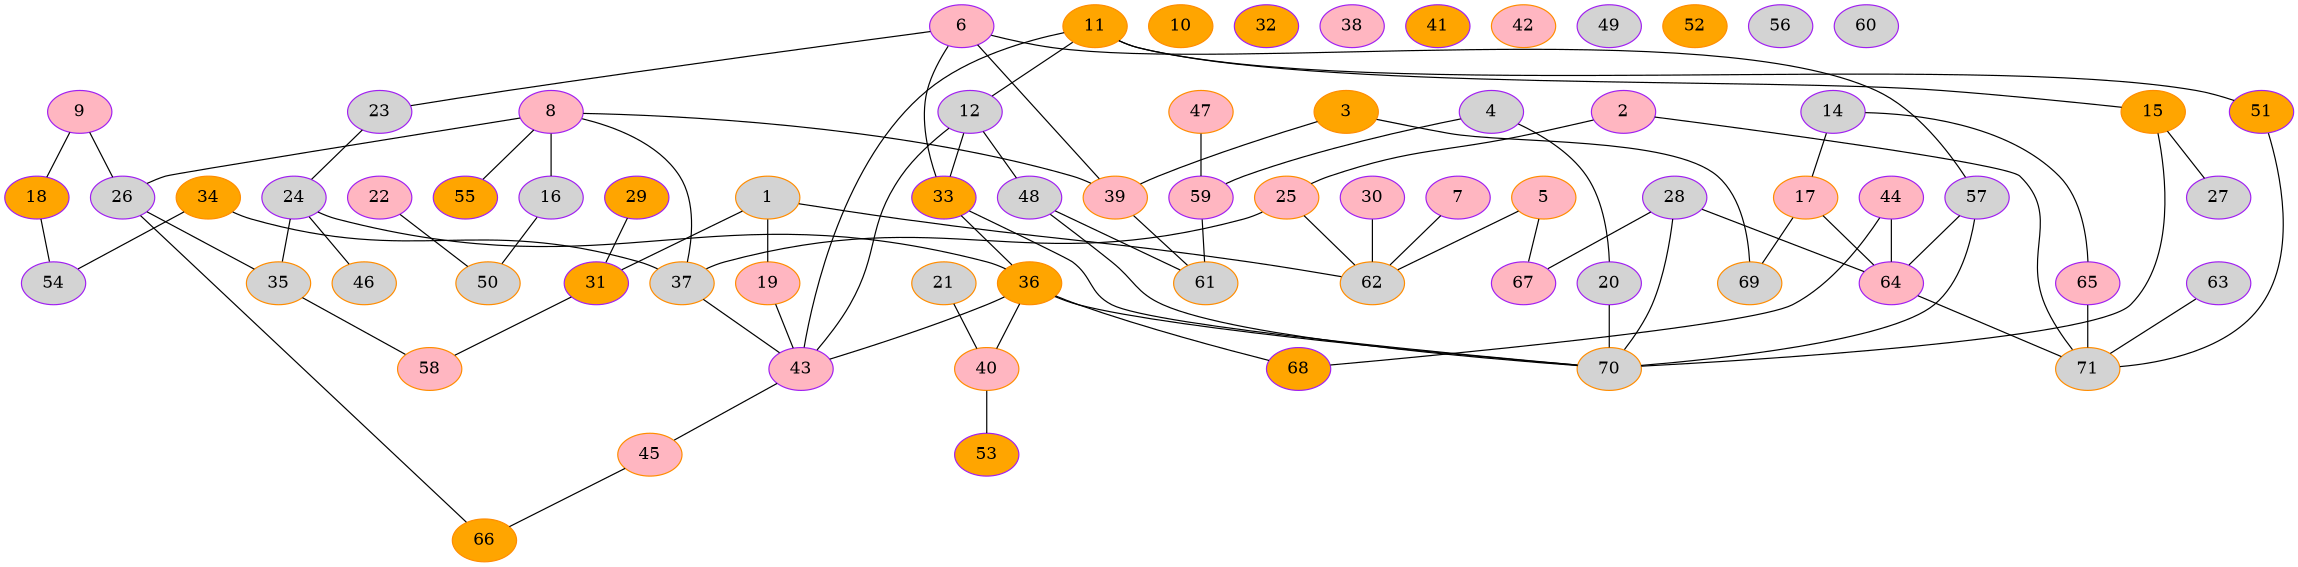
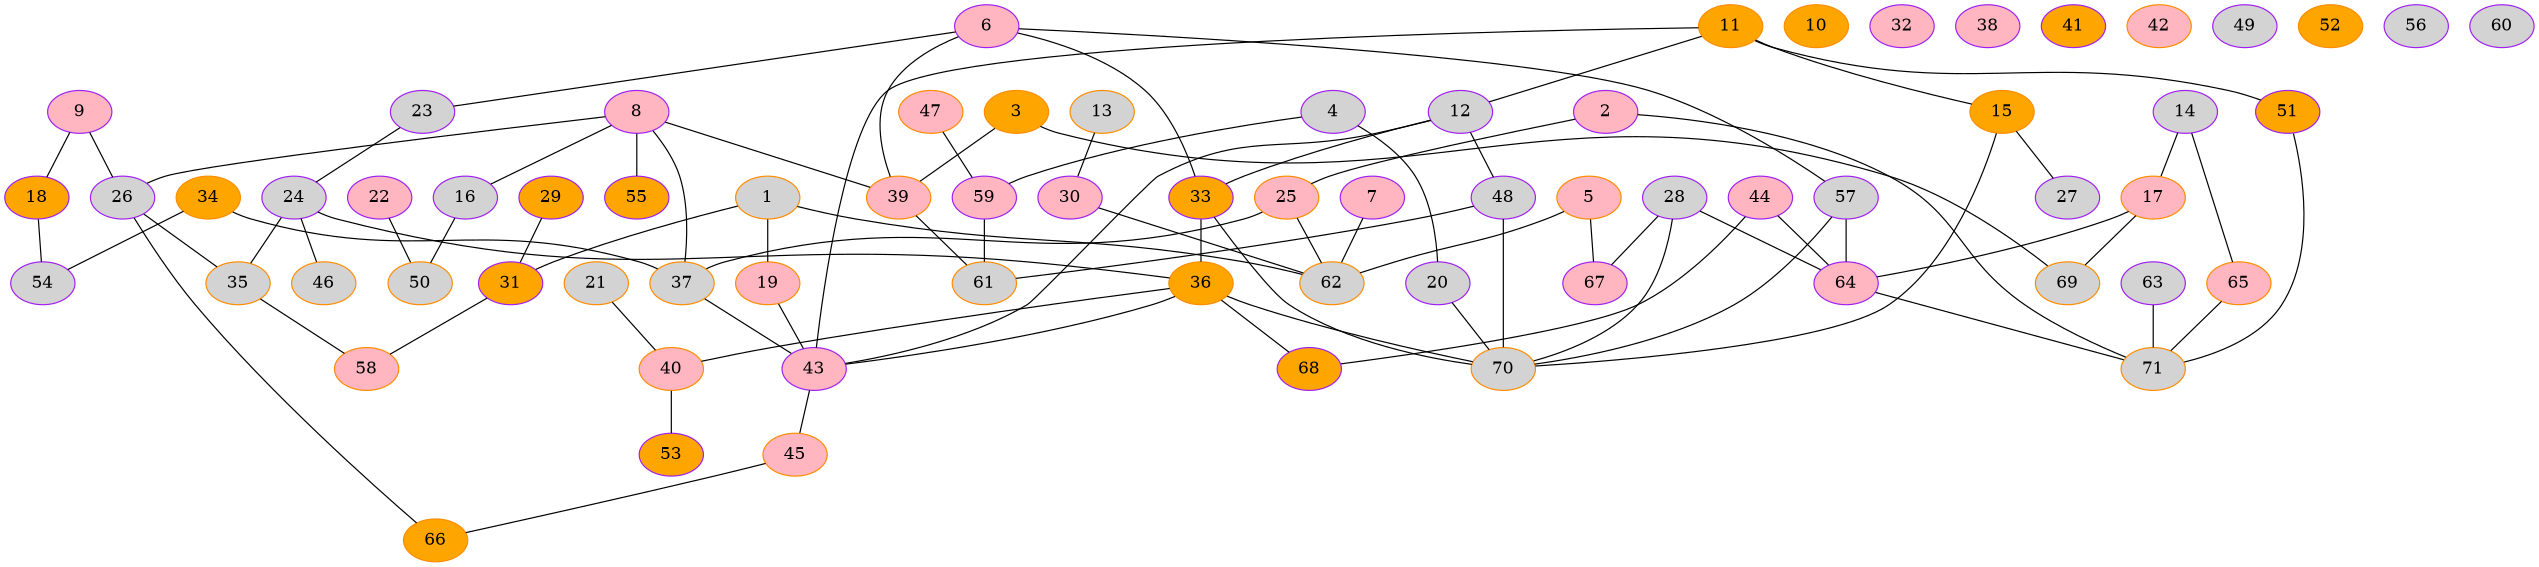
(1266, 26) -> (1902, 26)
none -> (1102, 112)
(2088, 283) -> (2239, 283)
